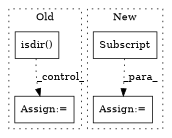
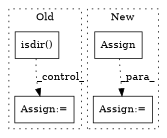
(125, 45) -> (118, 45)
